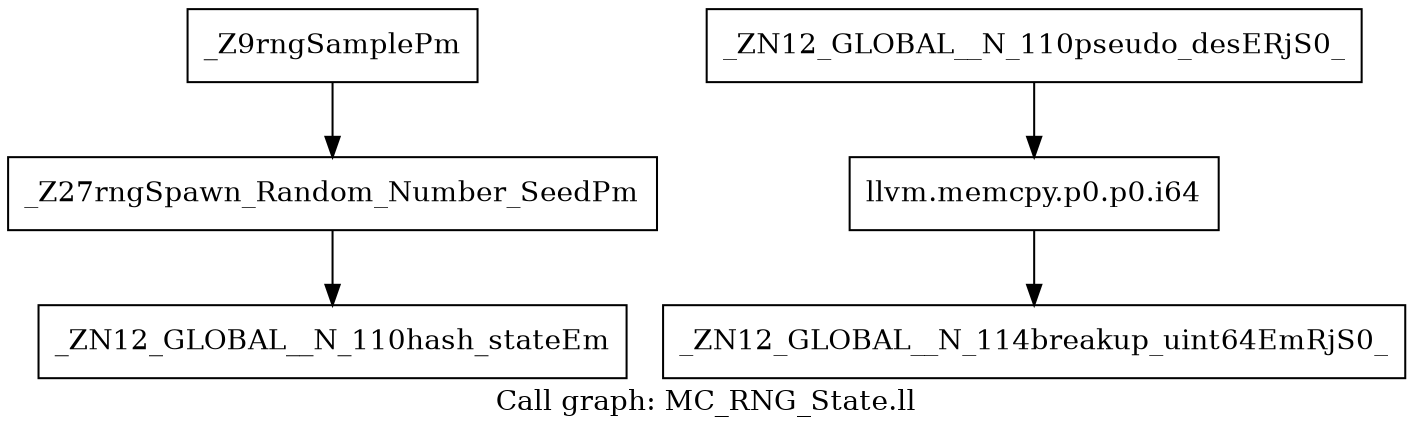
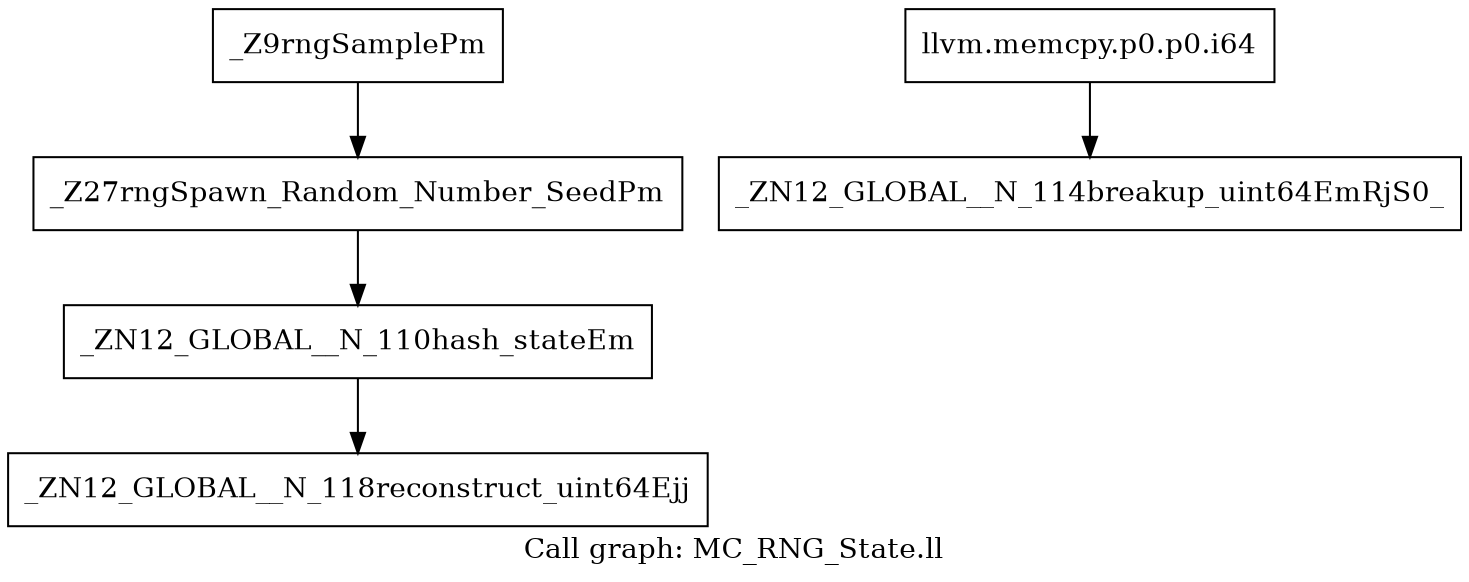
(1034, 46) -> none
none -> (358, 490)
